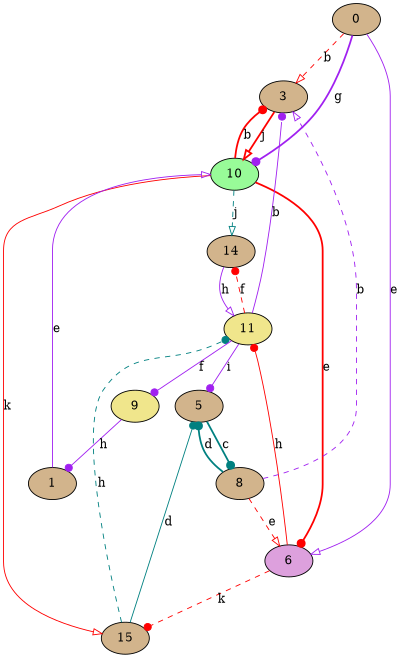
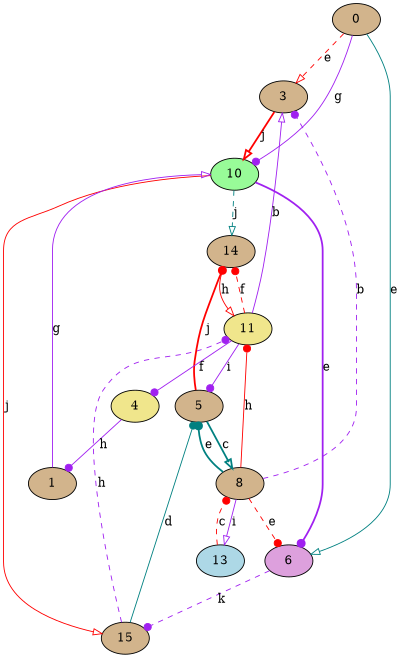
(328, 58) -> (328, 58)
(319, 108) -> (319, 108)
(242, 132) -> none
(271, 218) -> (271, 218)
(220, 289) -> (220, 291)
(390, 309) -> (390, 309)
(356, 320) -> (356, 320)
(57, 329) -> (57, 329)
none -> (200, 330)
(323, 347) -> (323, 347)
(8, 406) -> (8, 406)
(135, 406) -> (135, 406)
(94, 431) -> (94, 431)
(218, 442) -> (218, 442)
(209, 445) -> (209, 445)
(274, 448) -> (244, 410)
(262, 519) -> (262, 519)
none -> (220, 561)
(210, 598) -> (210, 598)
